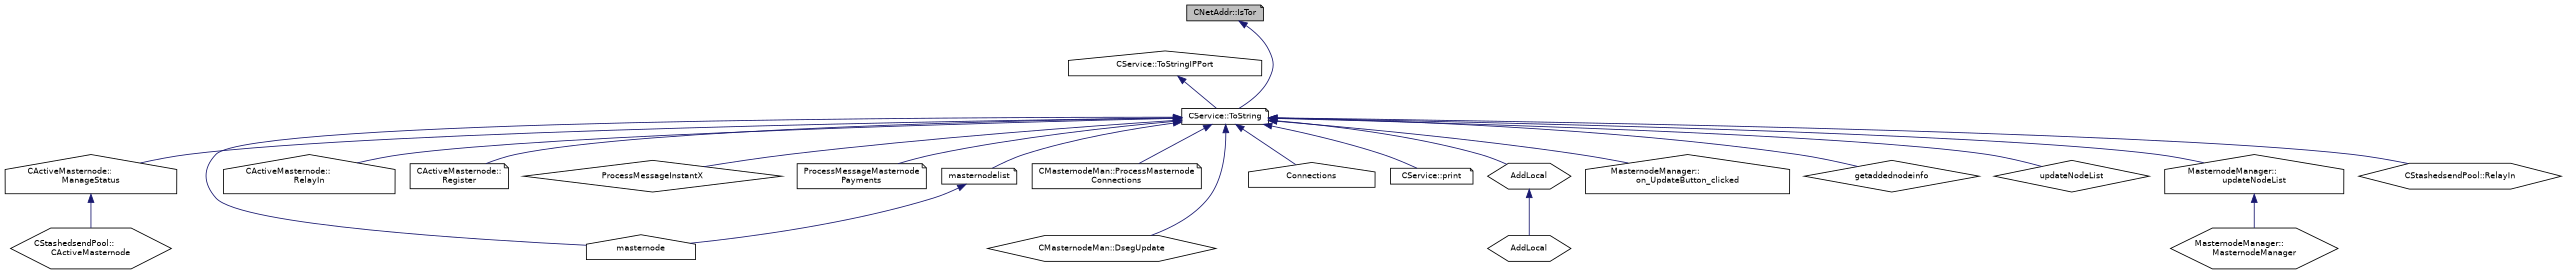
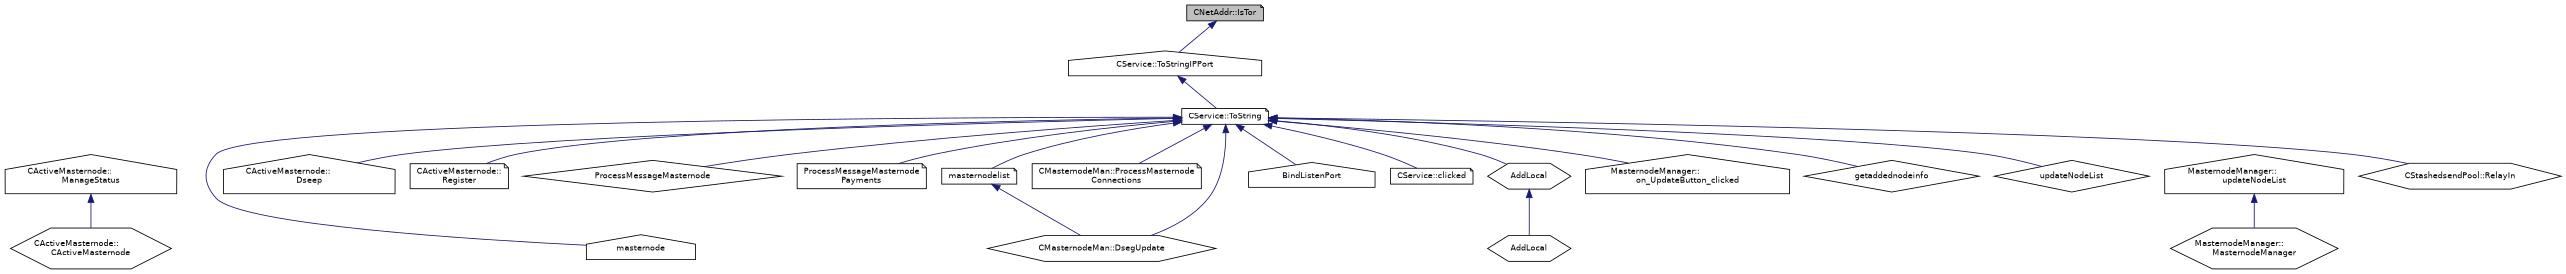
(1273, 69) -> (1195, 39)
(656, 129) -> none
(1857, 135) -> none
(309, 176) -> (309, 176)
(653, 176) -> (653, 176)
(1312, 176) -> (1312, 176)
(1432, 176) -> (1432, 176)
(826, 224) -> (1040, 212)
(91, 248) -> (91, 248)
